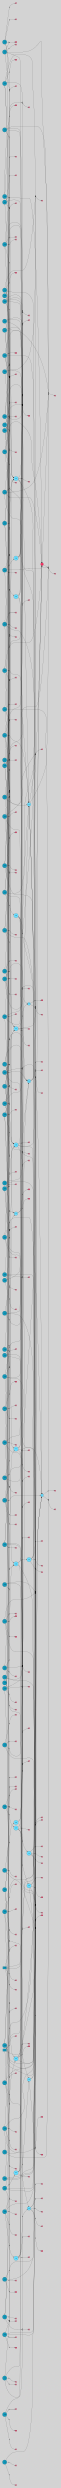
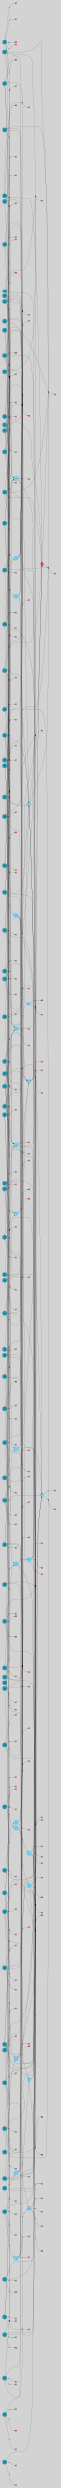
(5, 290) -> (5, 291)
(5, 1968) -> (5, 1968)
(5, 2050) -> (5, 2050)
